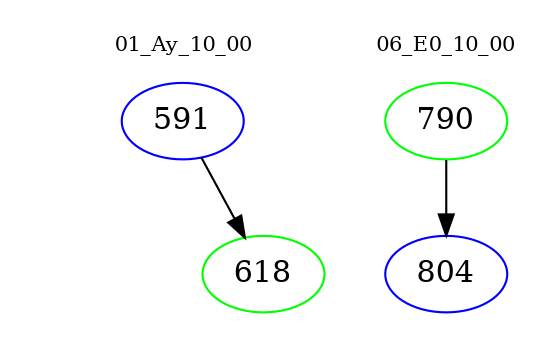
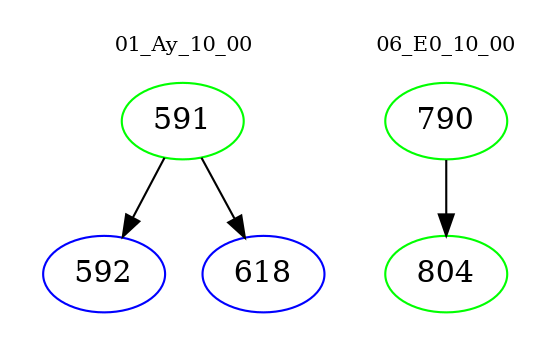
(183, 121) -> (183, 121)
none -> (104, 274)
(264, 274) -> (264, 274)
(446, 274) -> (446, 274)
